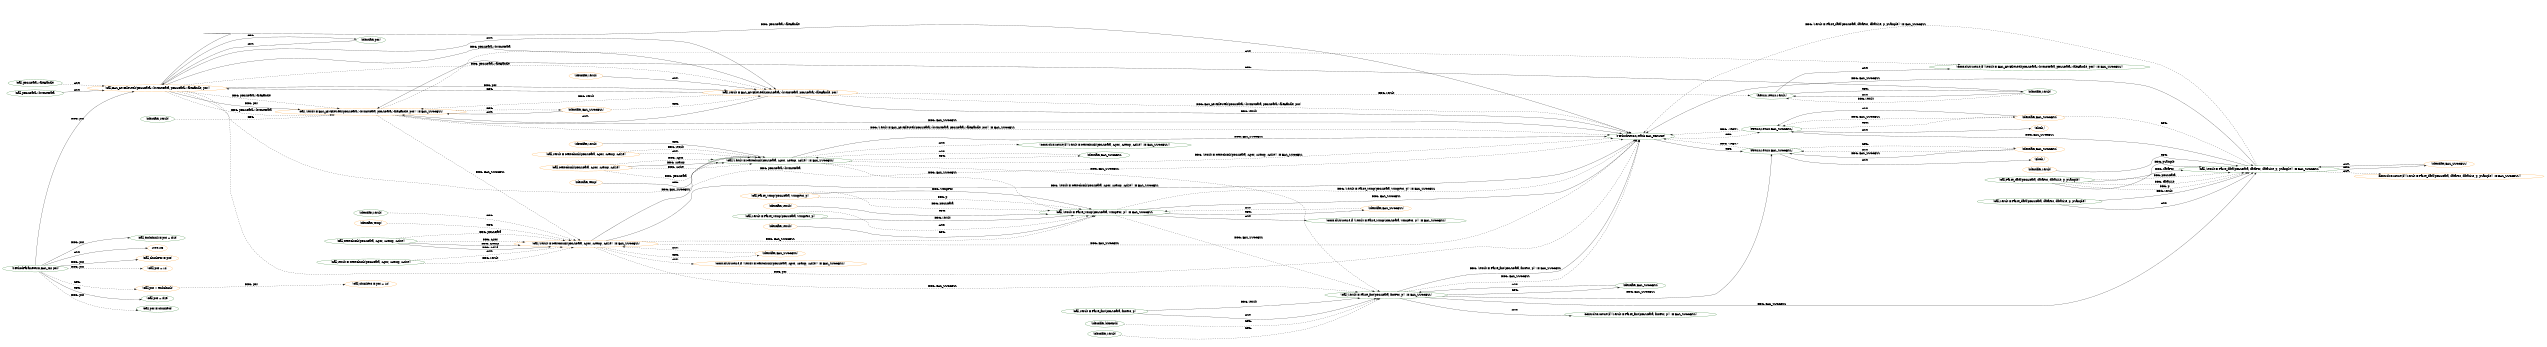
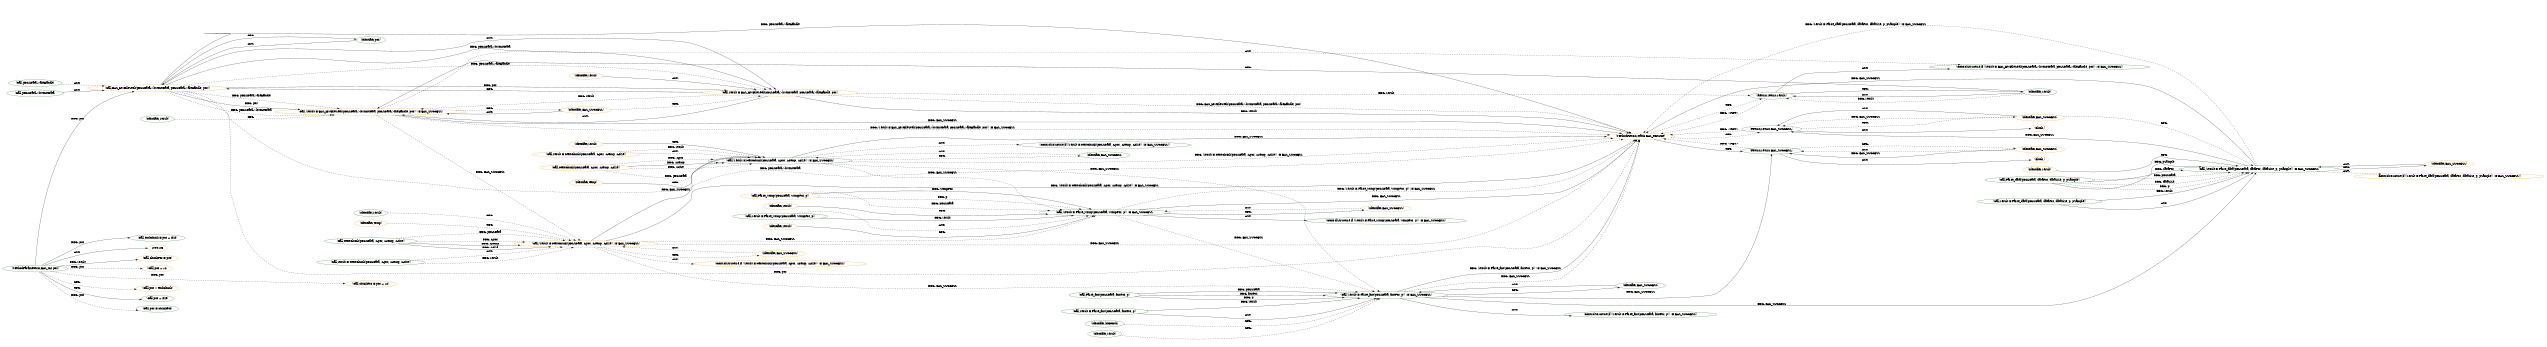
none -> (1706, 116)
none -> (1717, 122)
(1641, 136) -> (1641, 136)
(78, 262) -> (78, 262)
(261, 286) -> (197, 280)
none -> (1105, 295)
